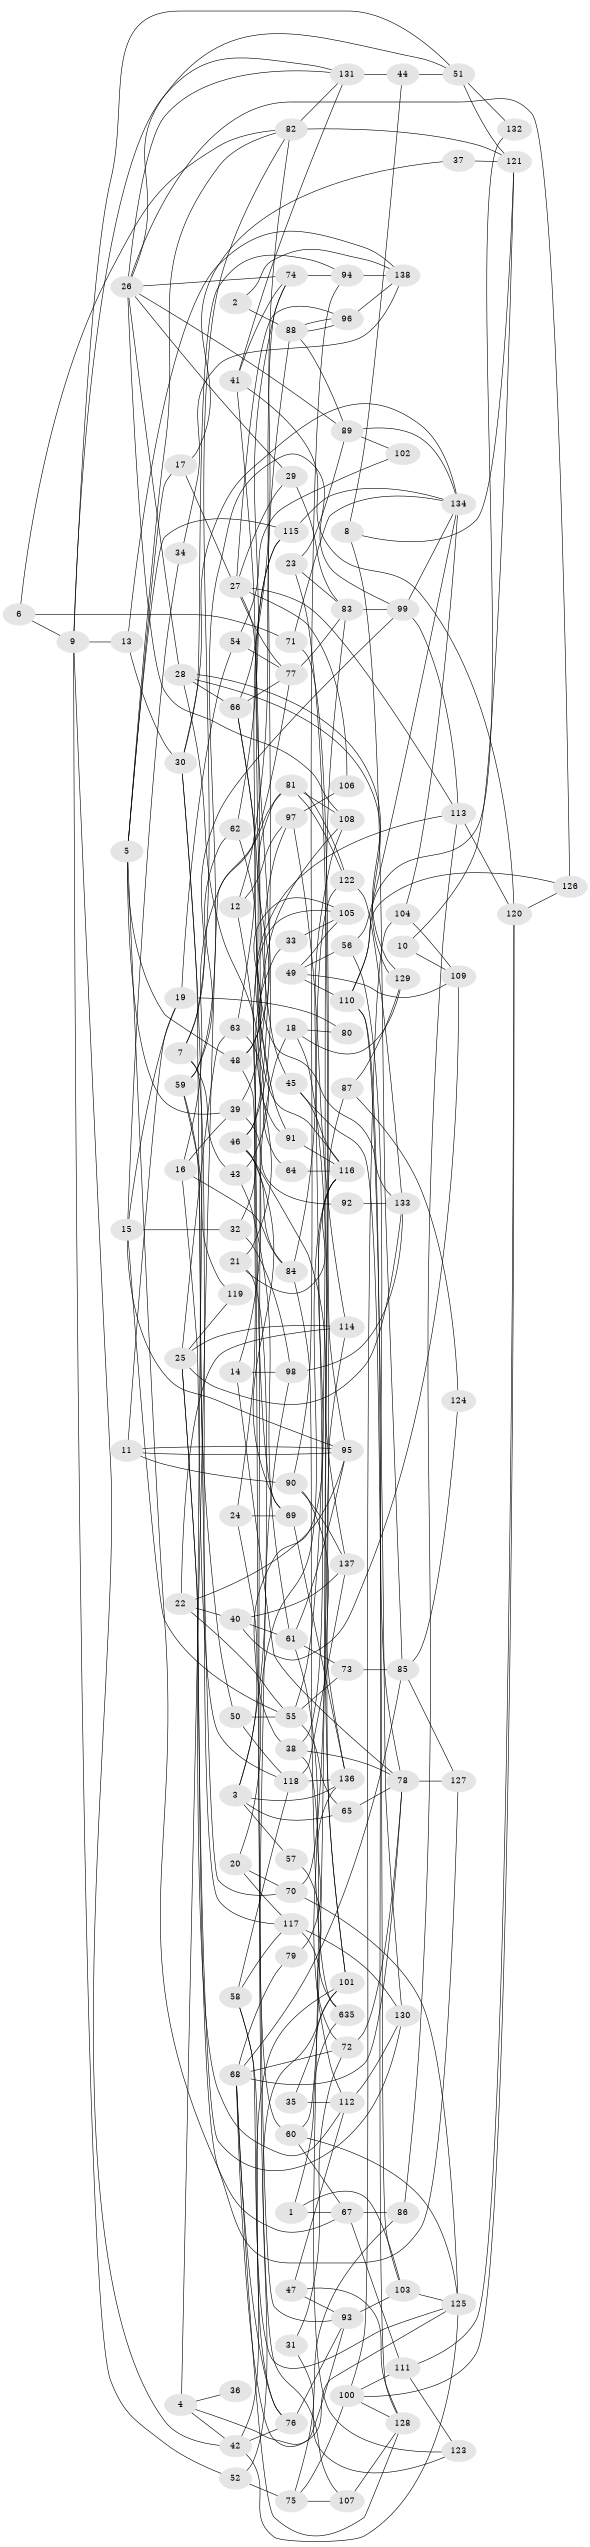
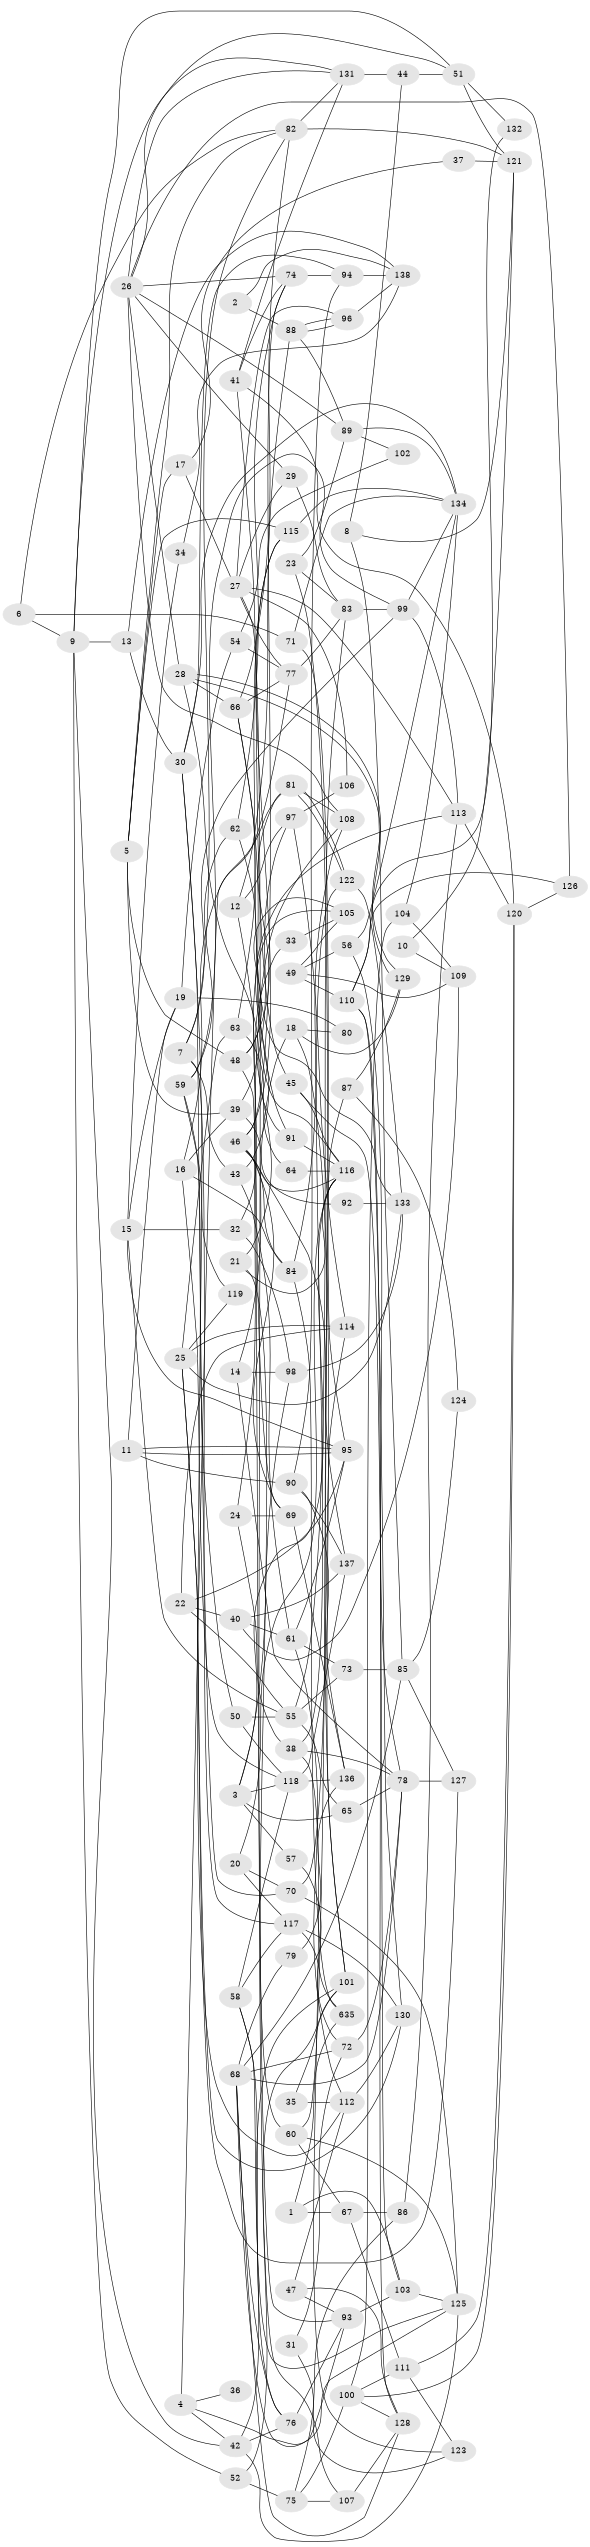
none -> (287, 1191)
(161, 1557) -> none
(294, 1800) -> (266, 1788)
